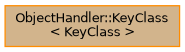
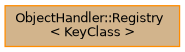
(92, 26) -> (92, 26)
